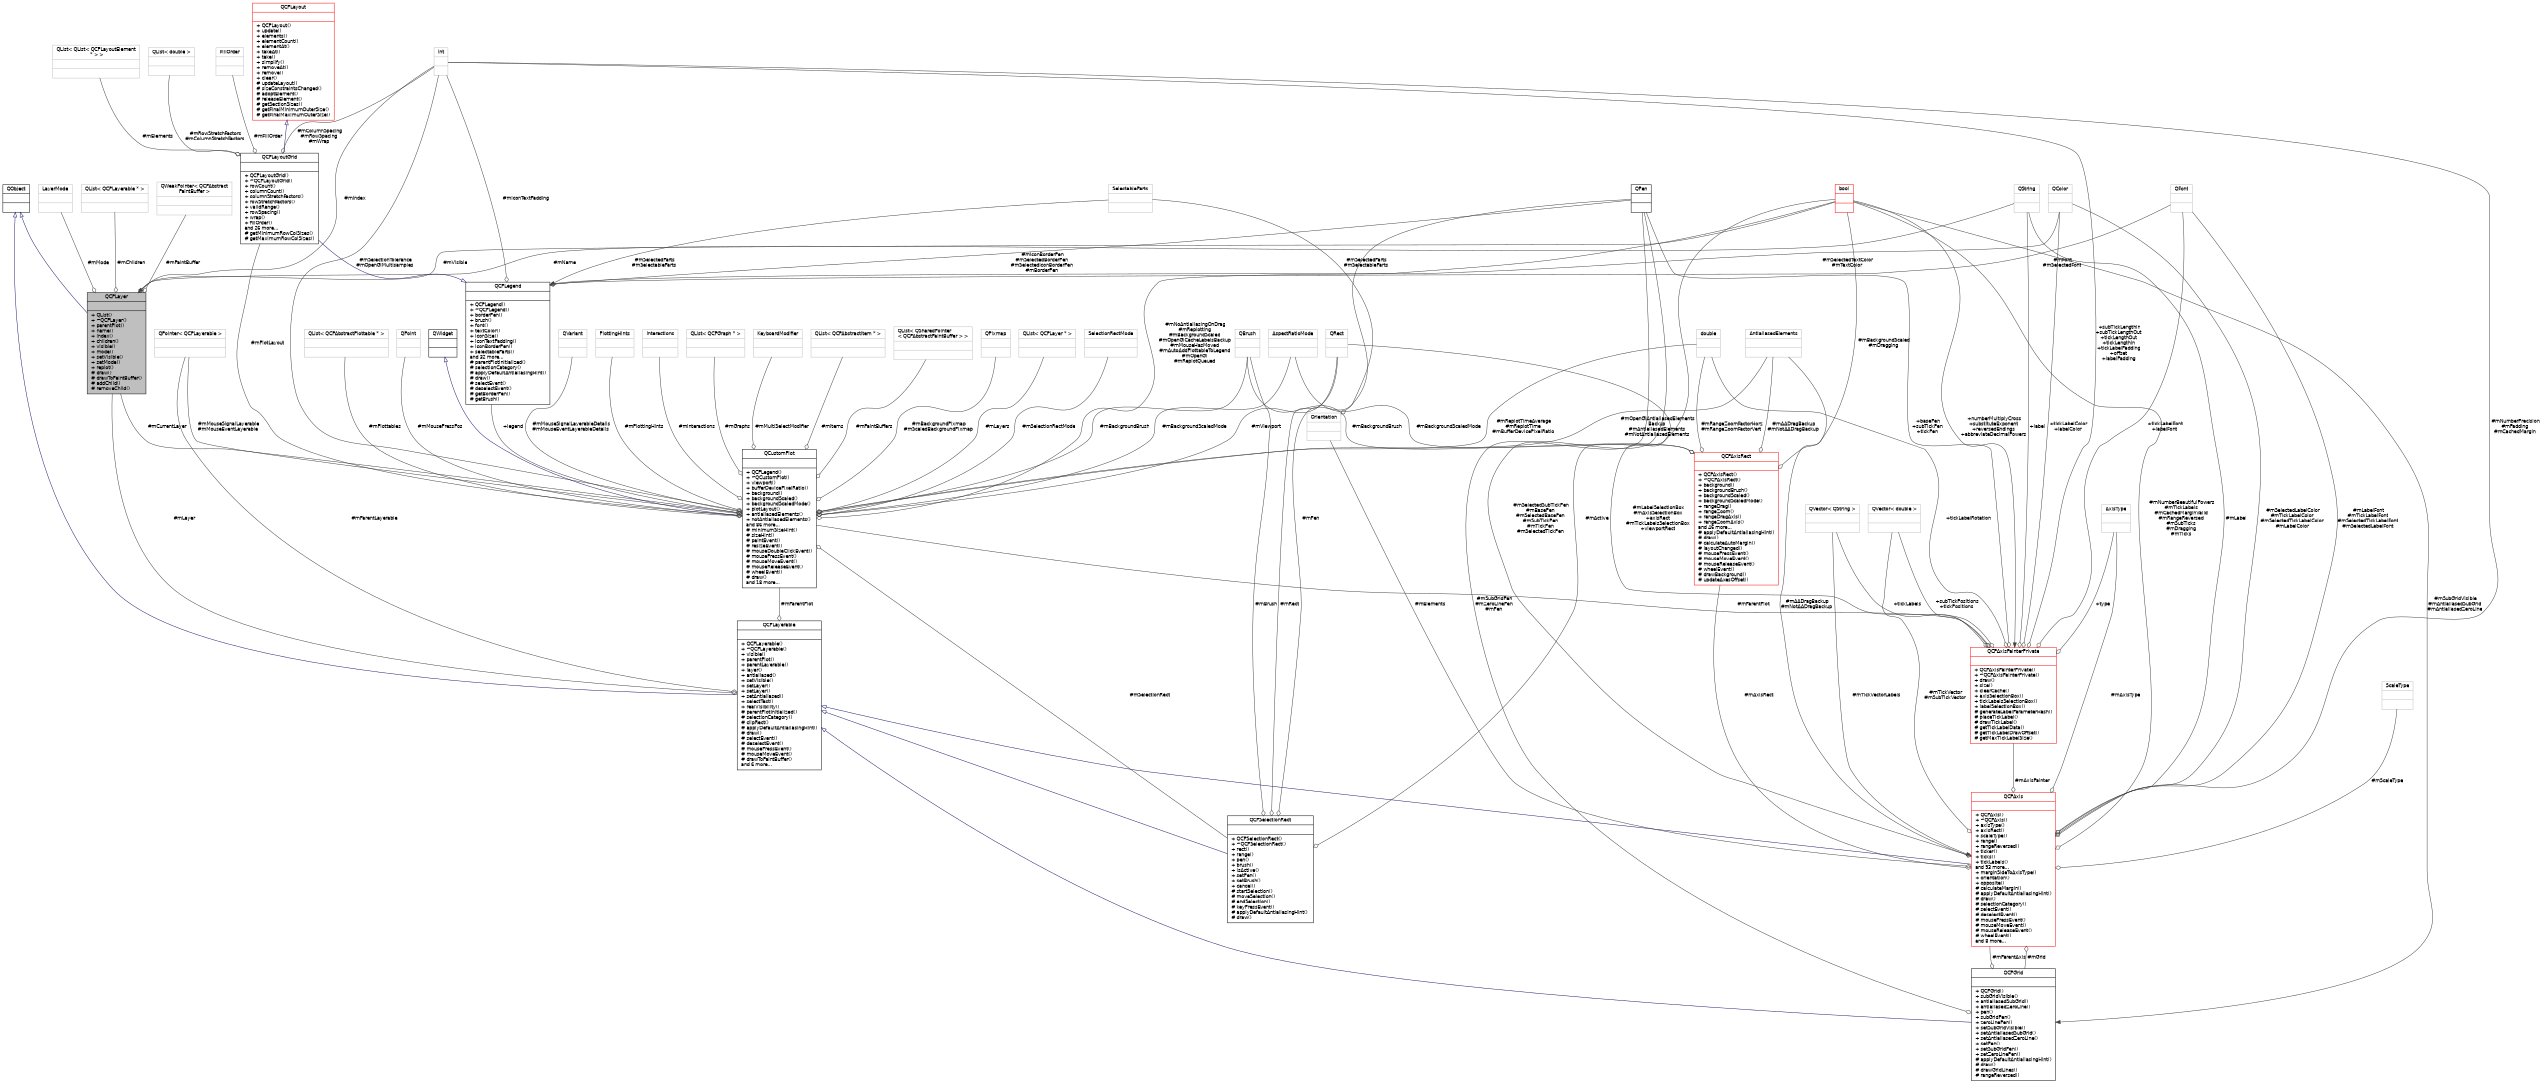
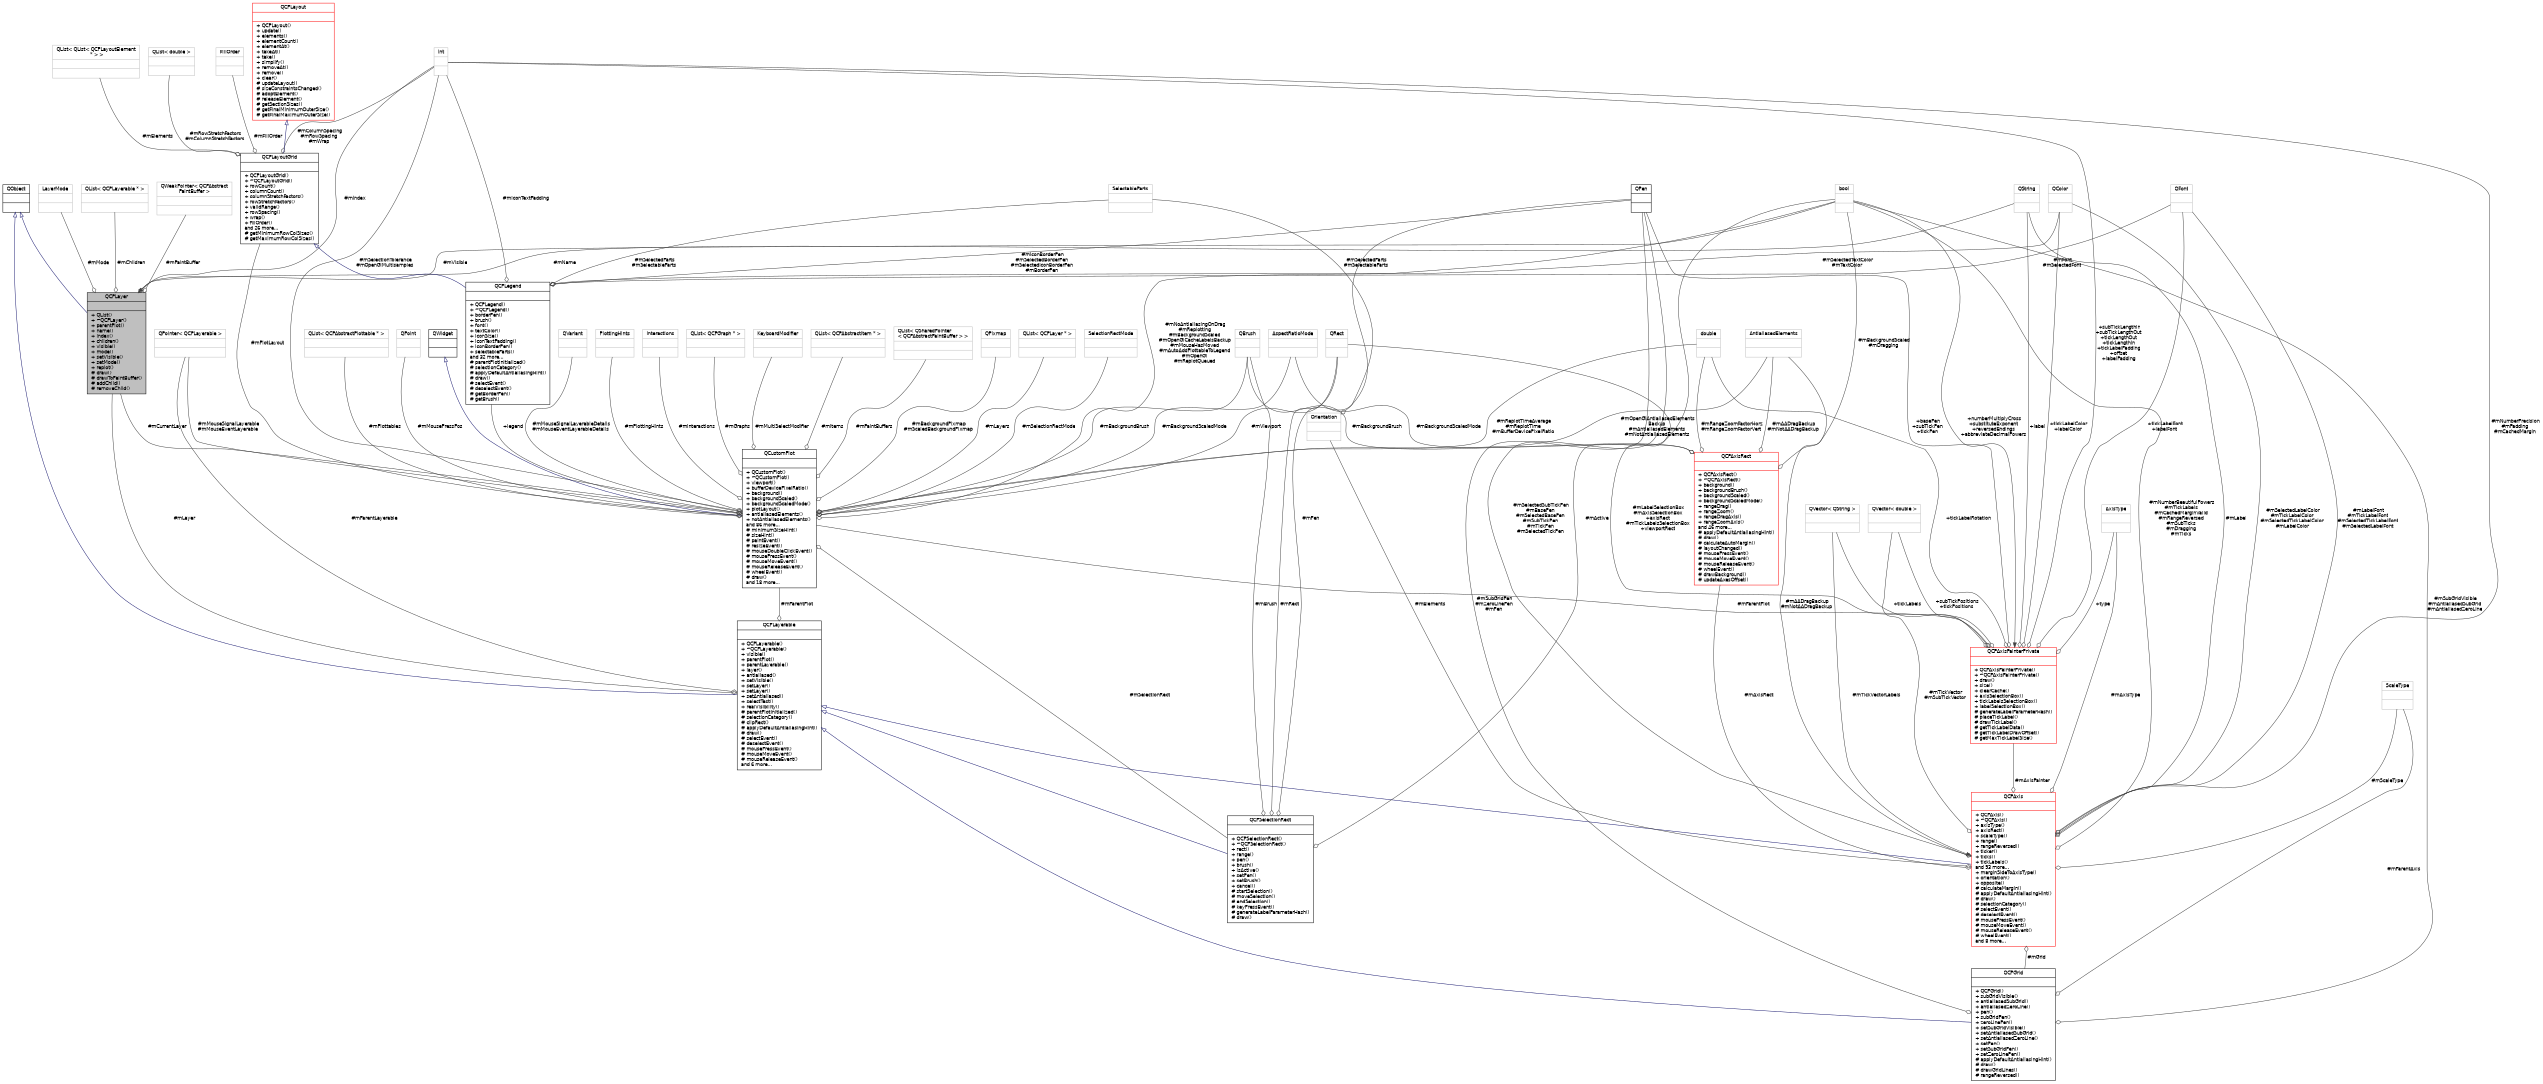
(1844, 199) -> (1844, 199)
(828, 222) -> (828, 222)
(363, 271) -> (354, 272)
(764, 473) -> (766, 473)
(2428, 575) -> (2428, 575)
(767, 760) -> (769, 760)
(1269, 913) -> (1270, 913)
(1990, 955) -> (2263, 862)
